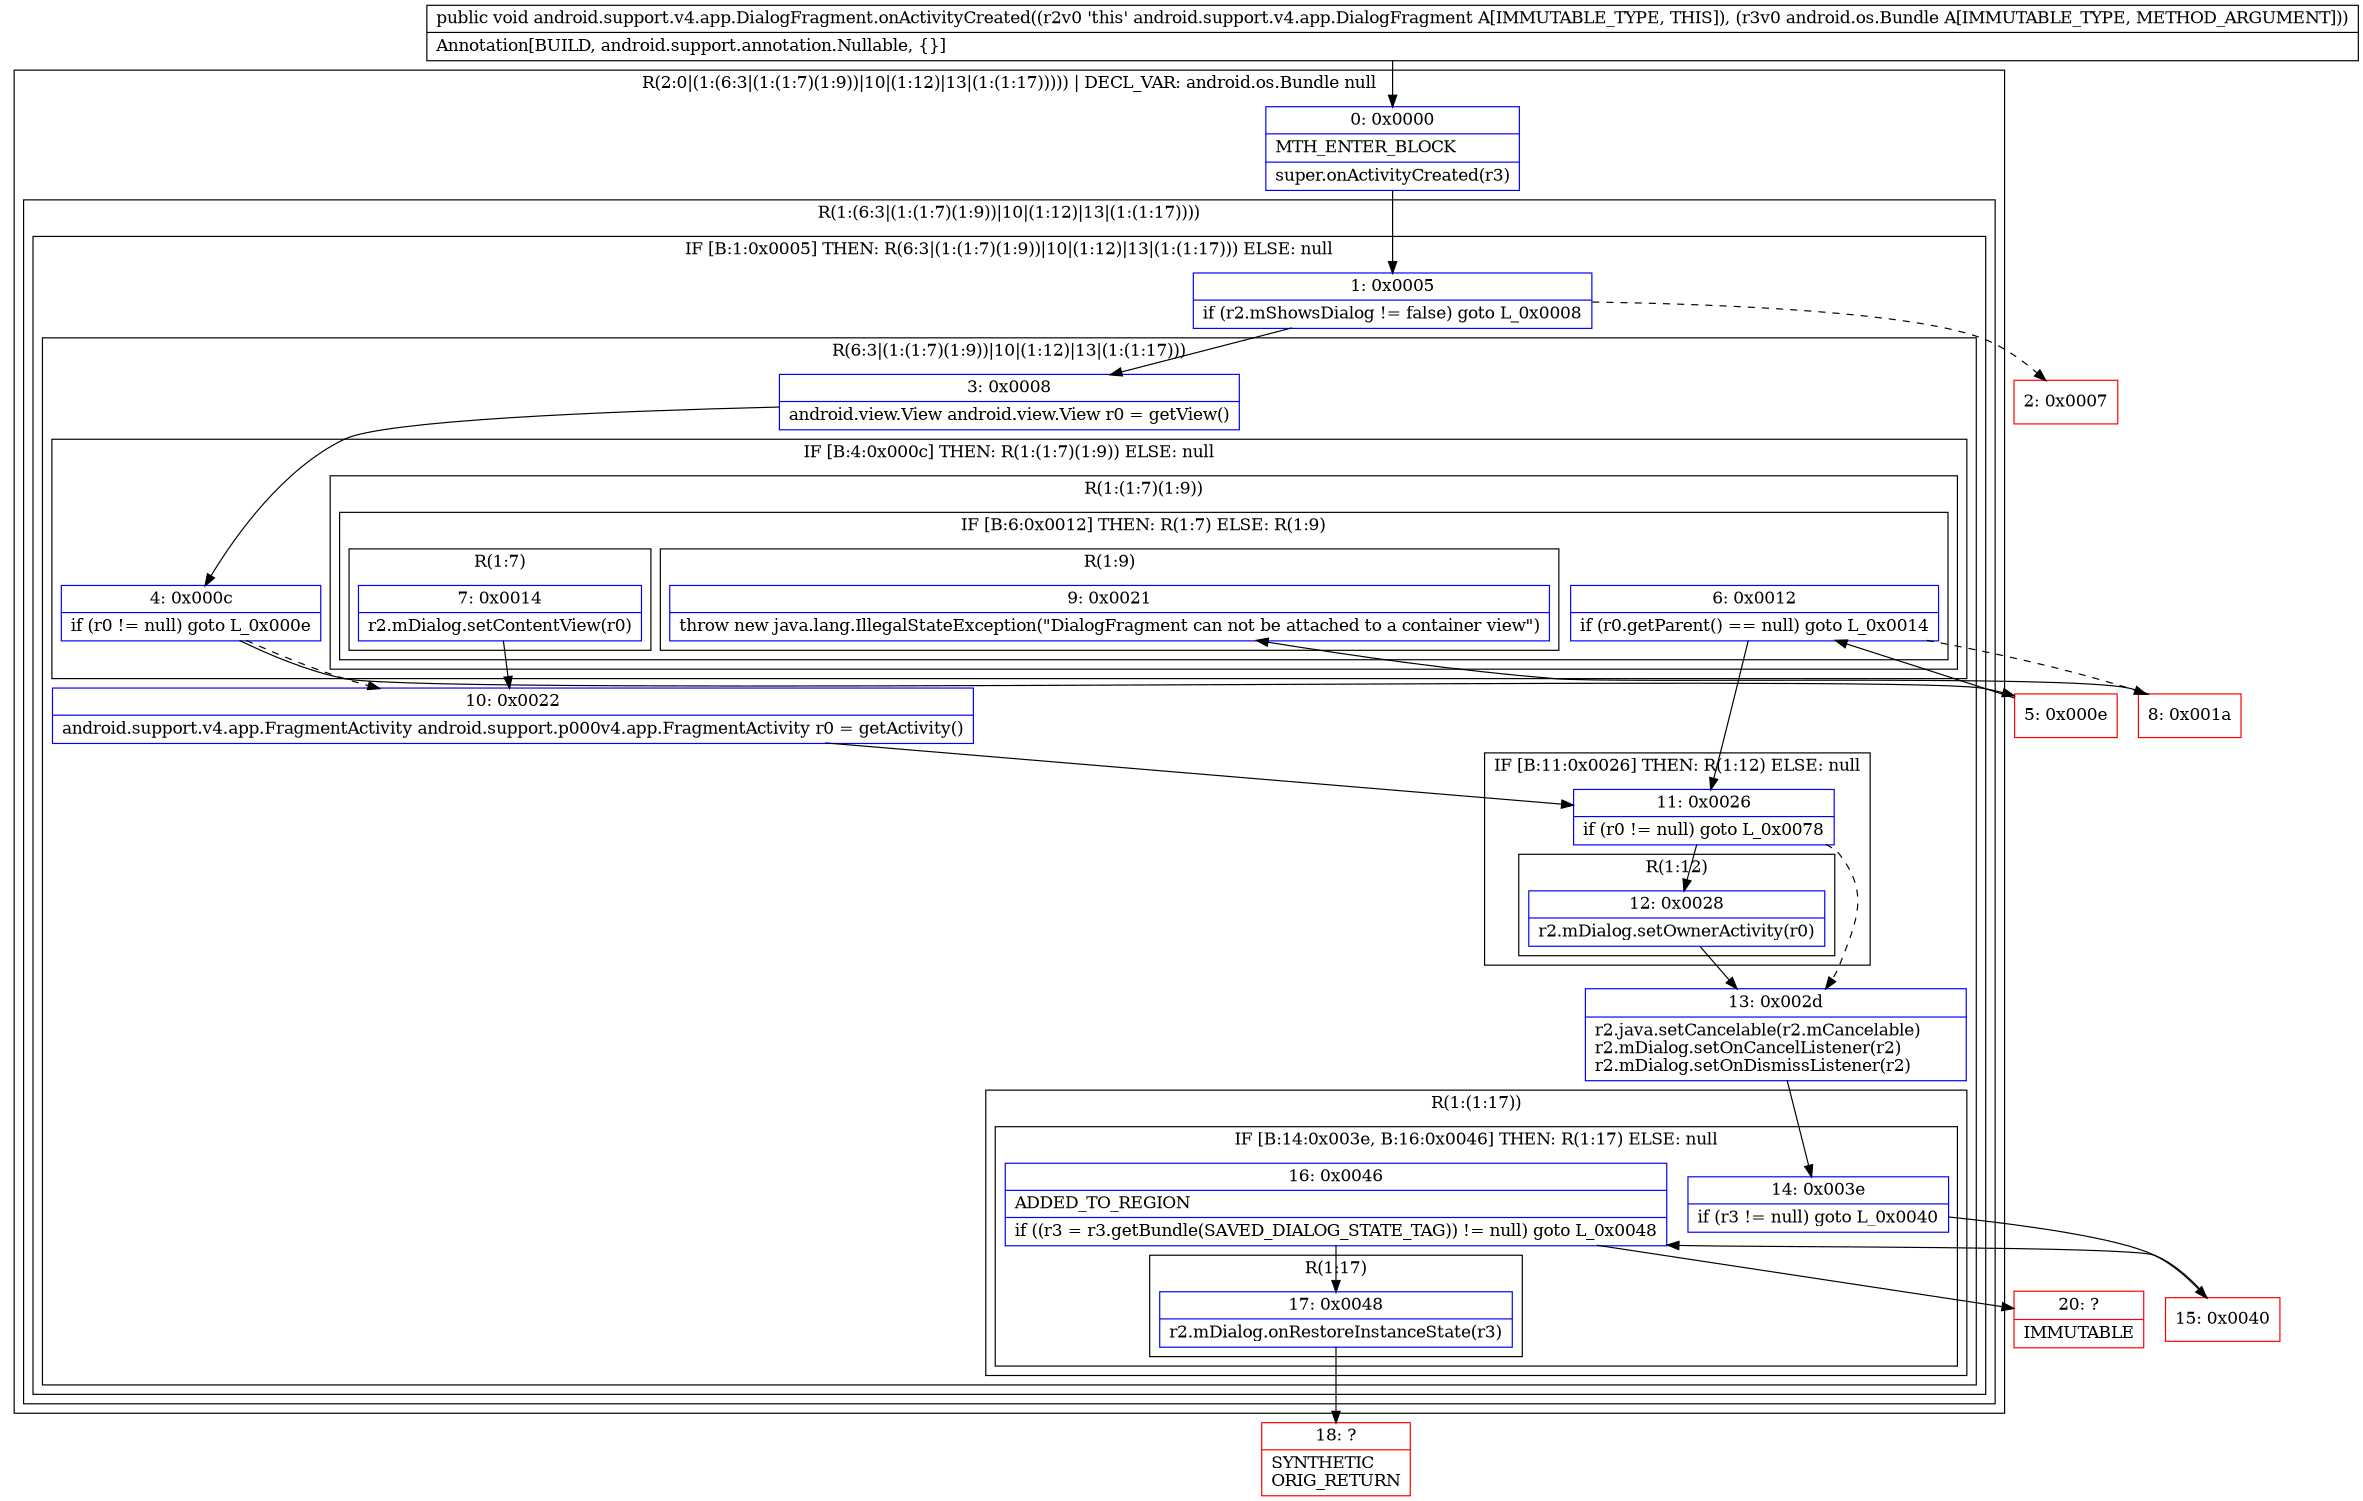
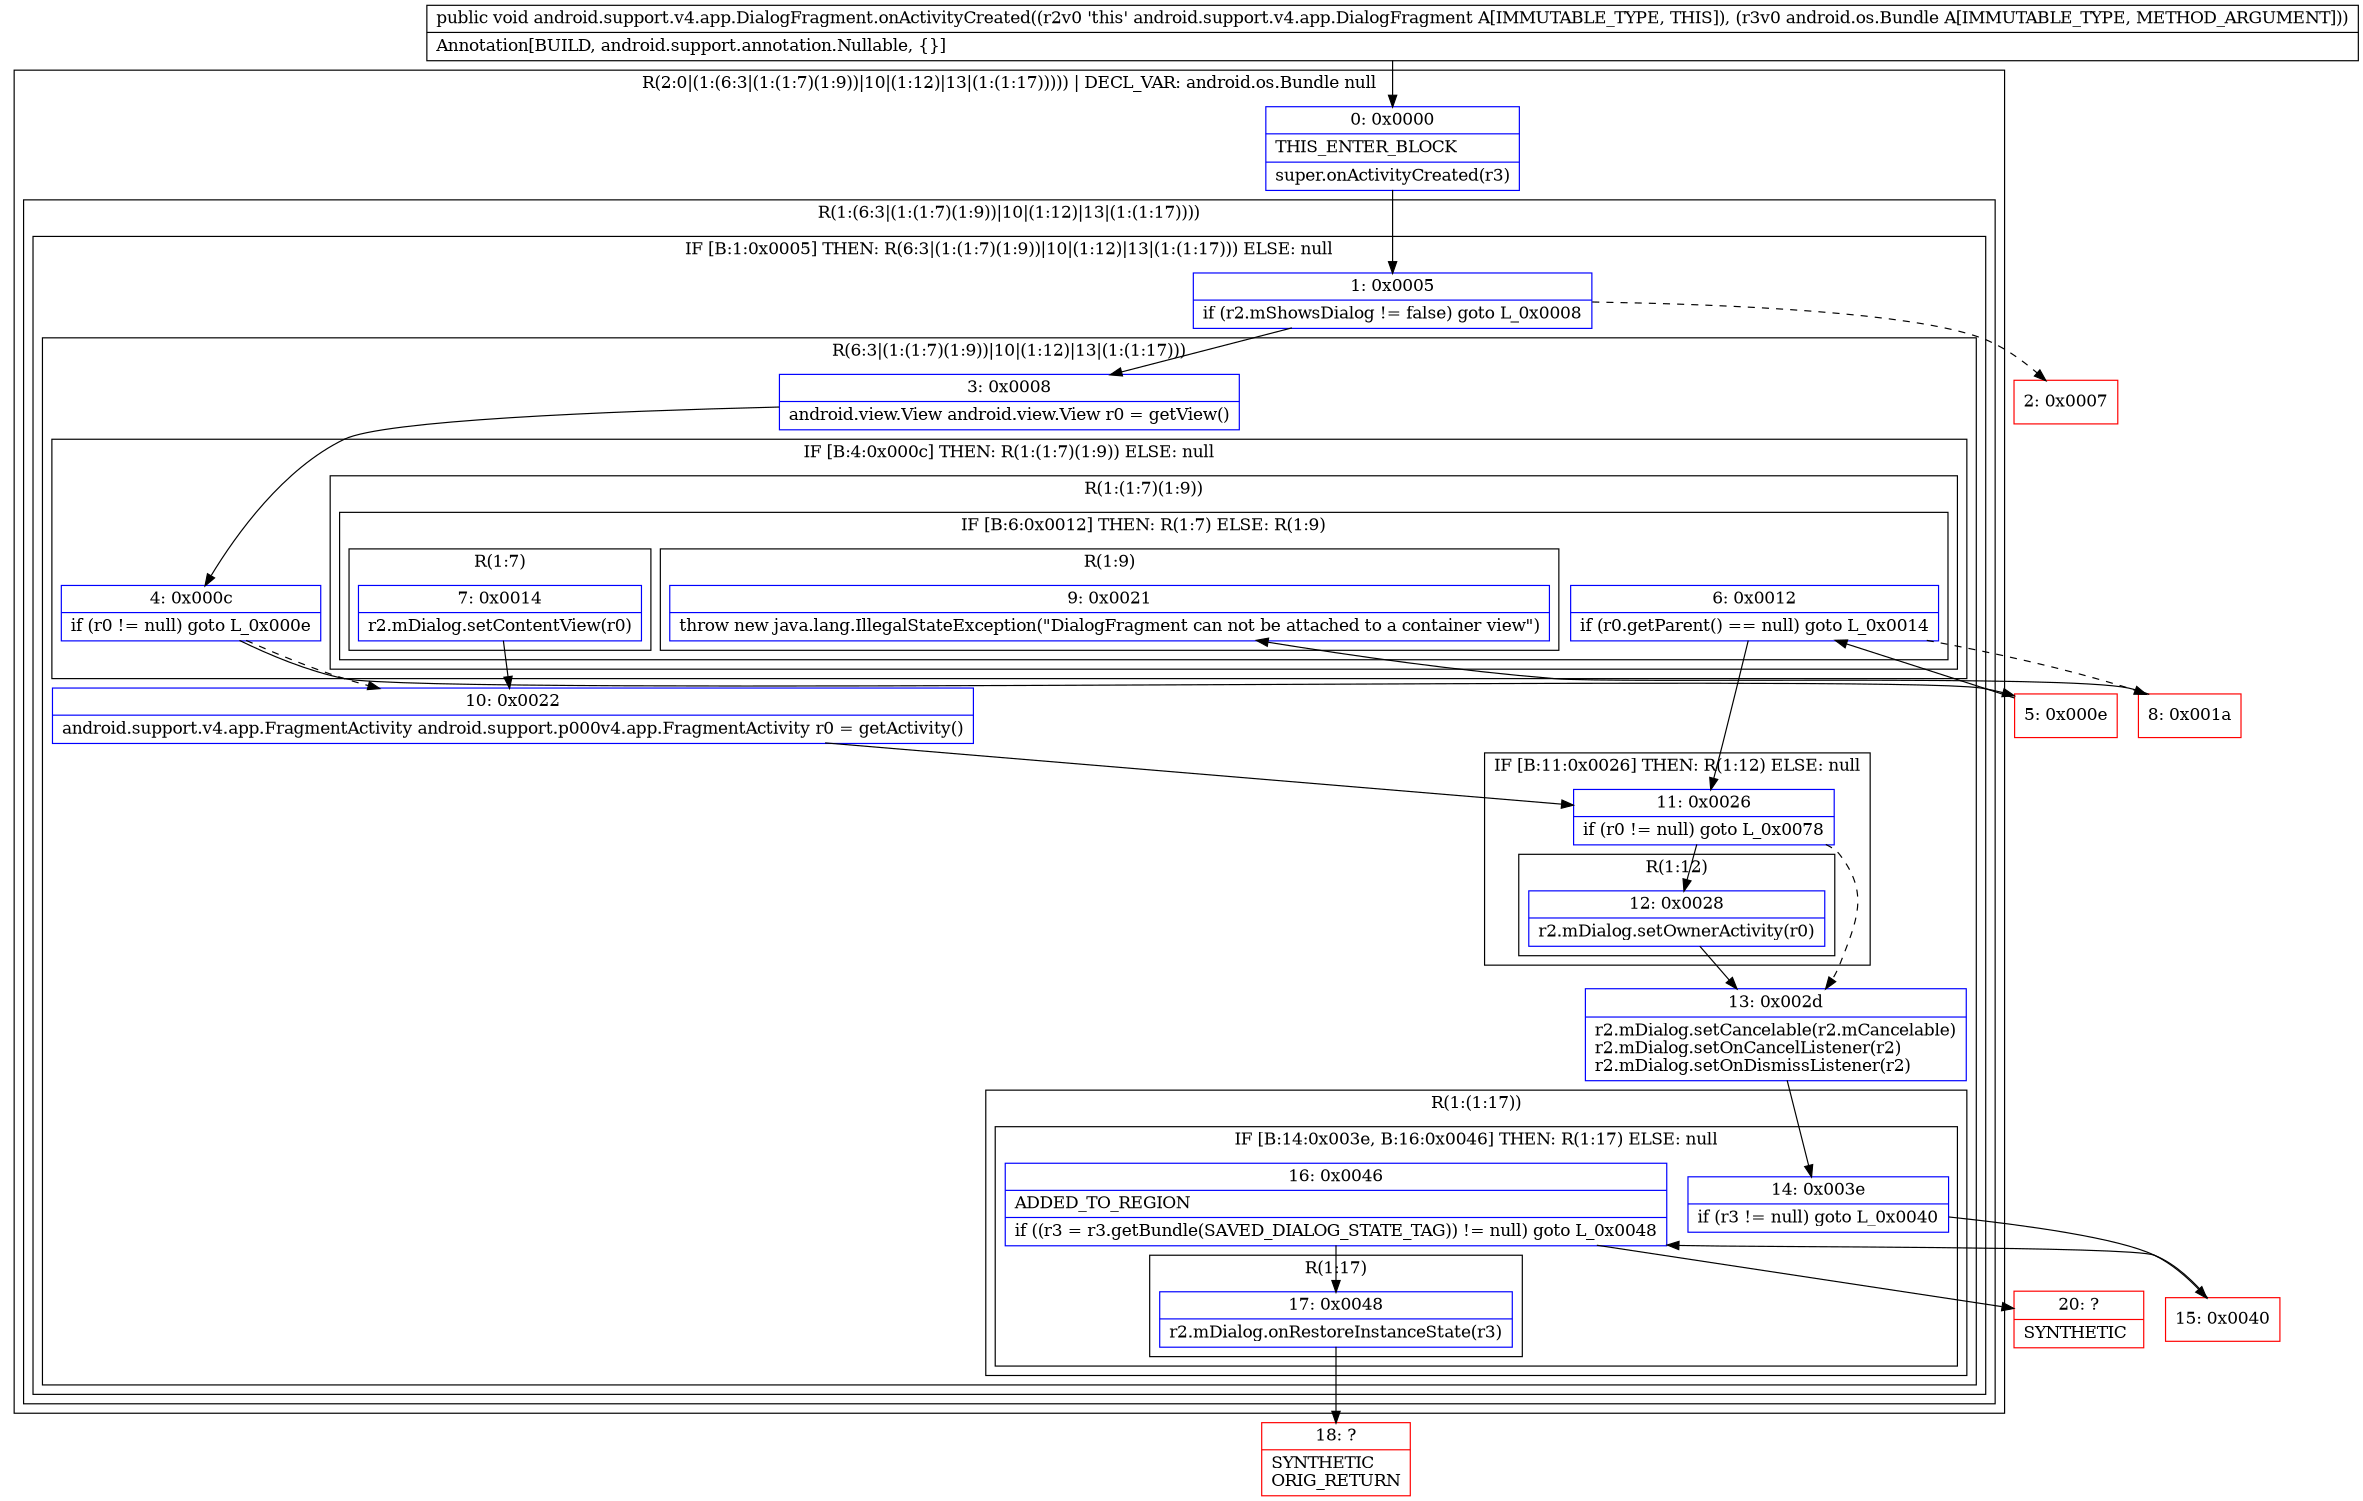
(1366, 147) -> (1366, 147)
(1758, 1031) -> (1776, 1031)
(2079, 1333) -> (2075, 1333)
